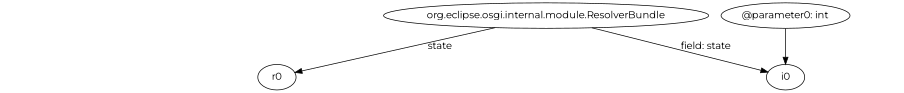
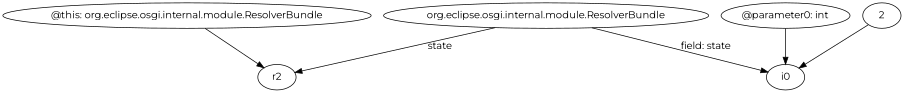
none -> (187, 16)
none -> (882, 16)
(277, 77) -> (277, 77)
